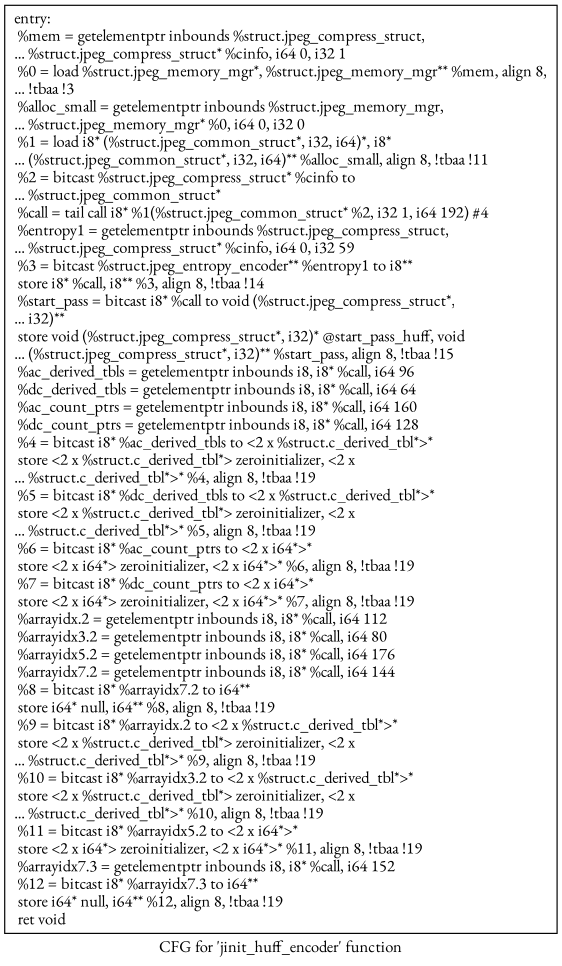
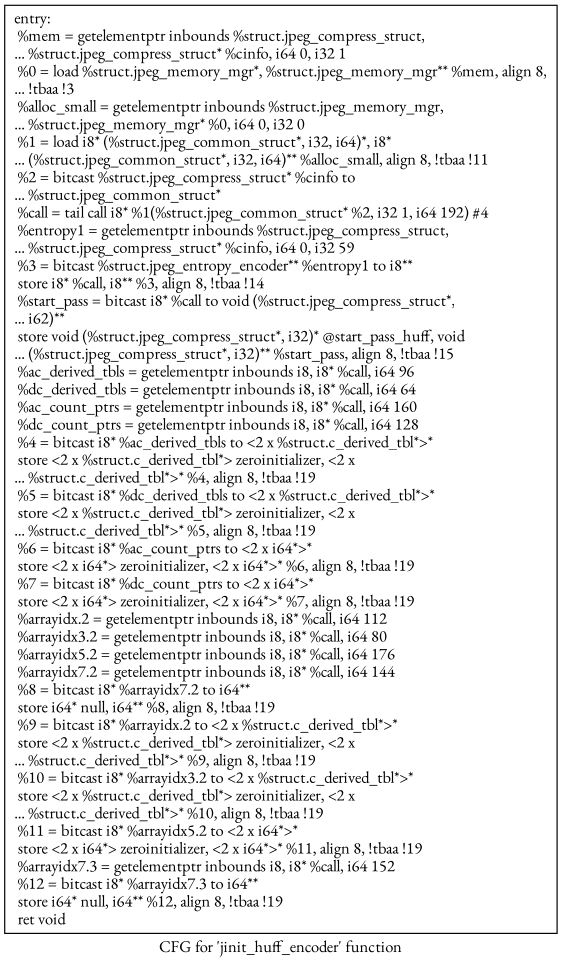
(39, 319) -> (39, 319)
